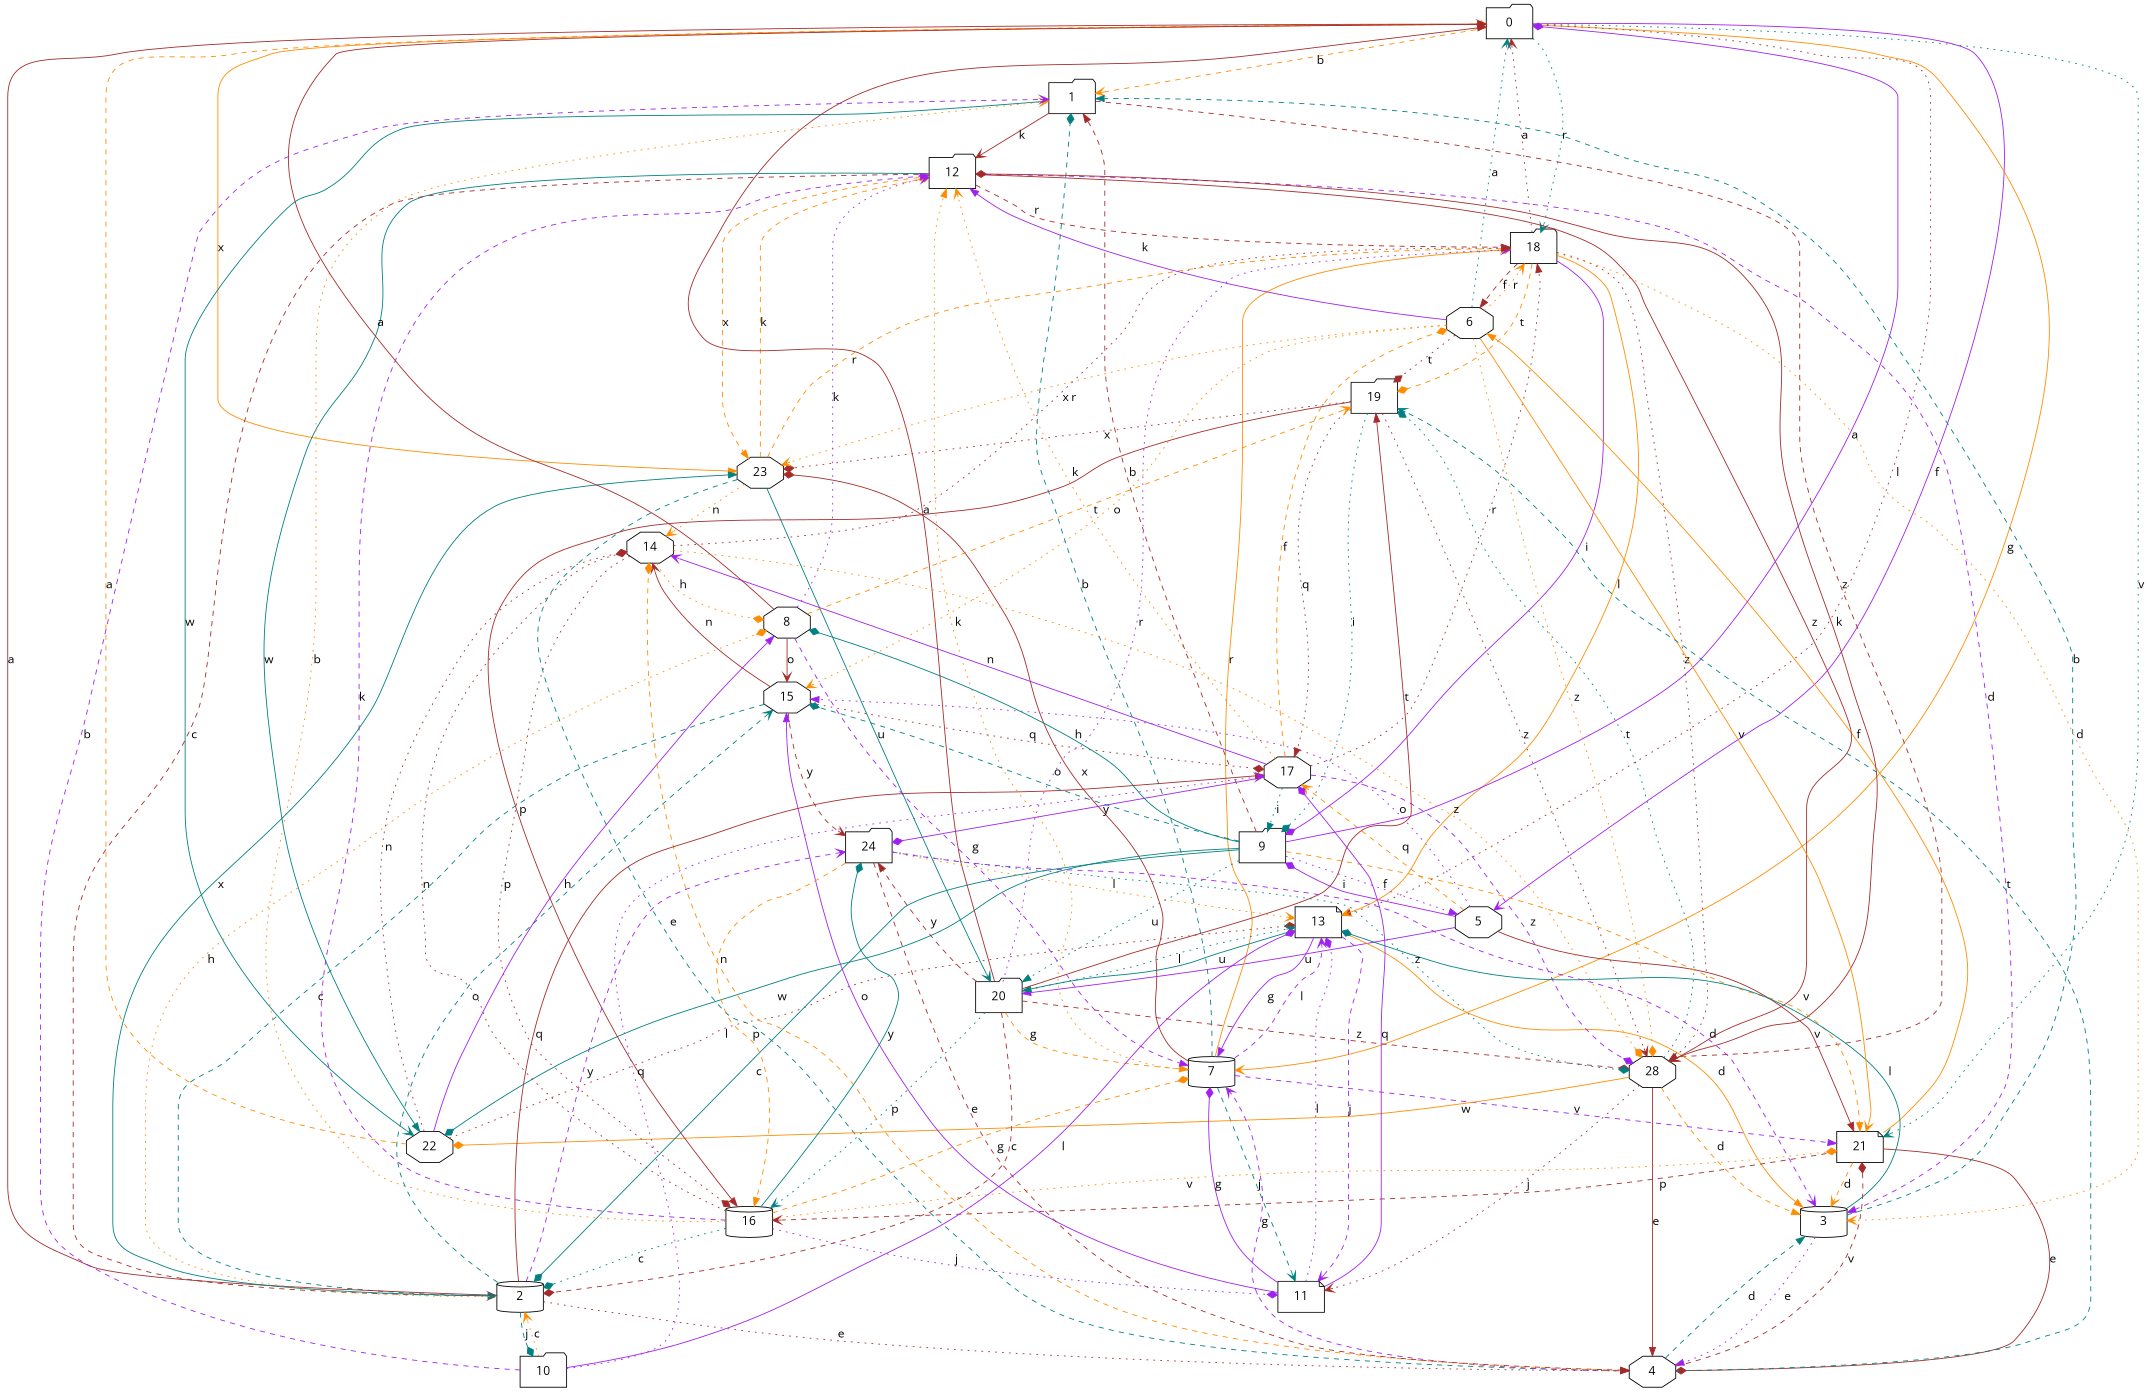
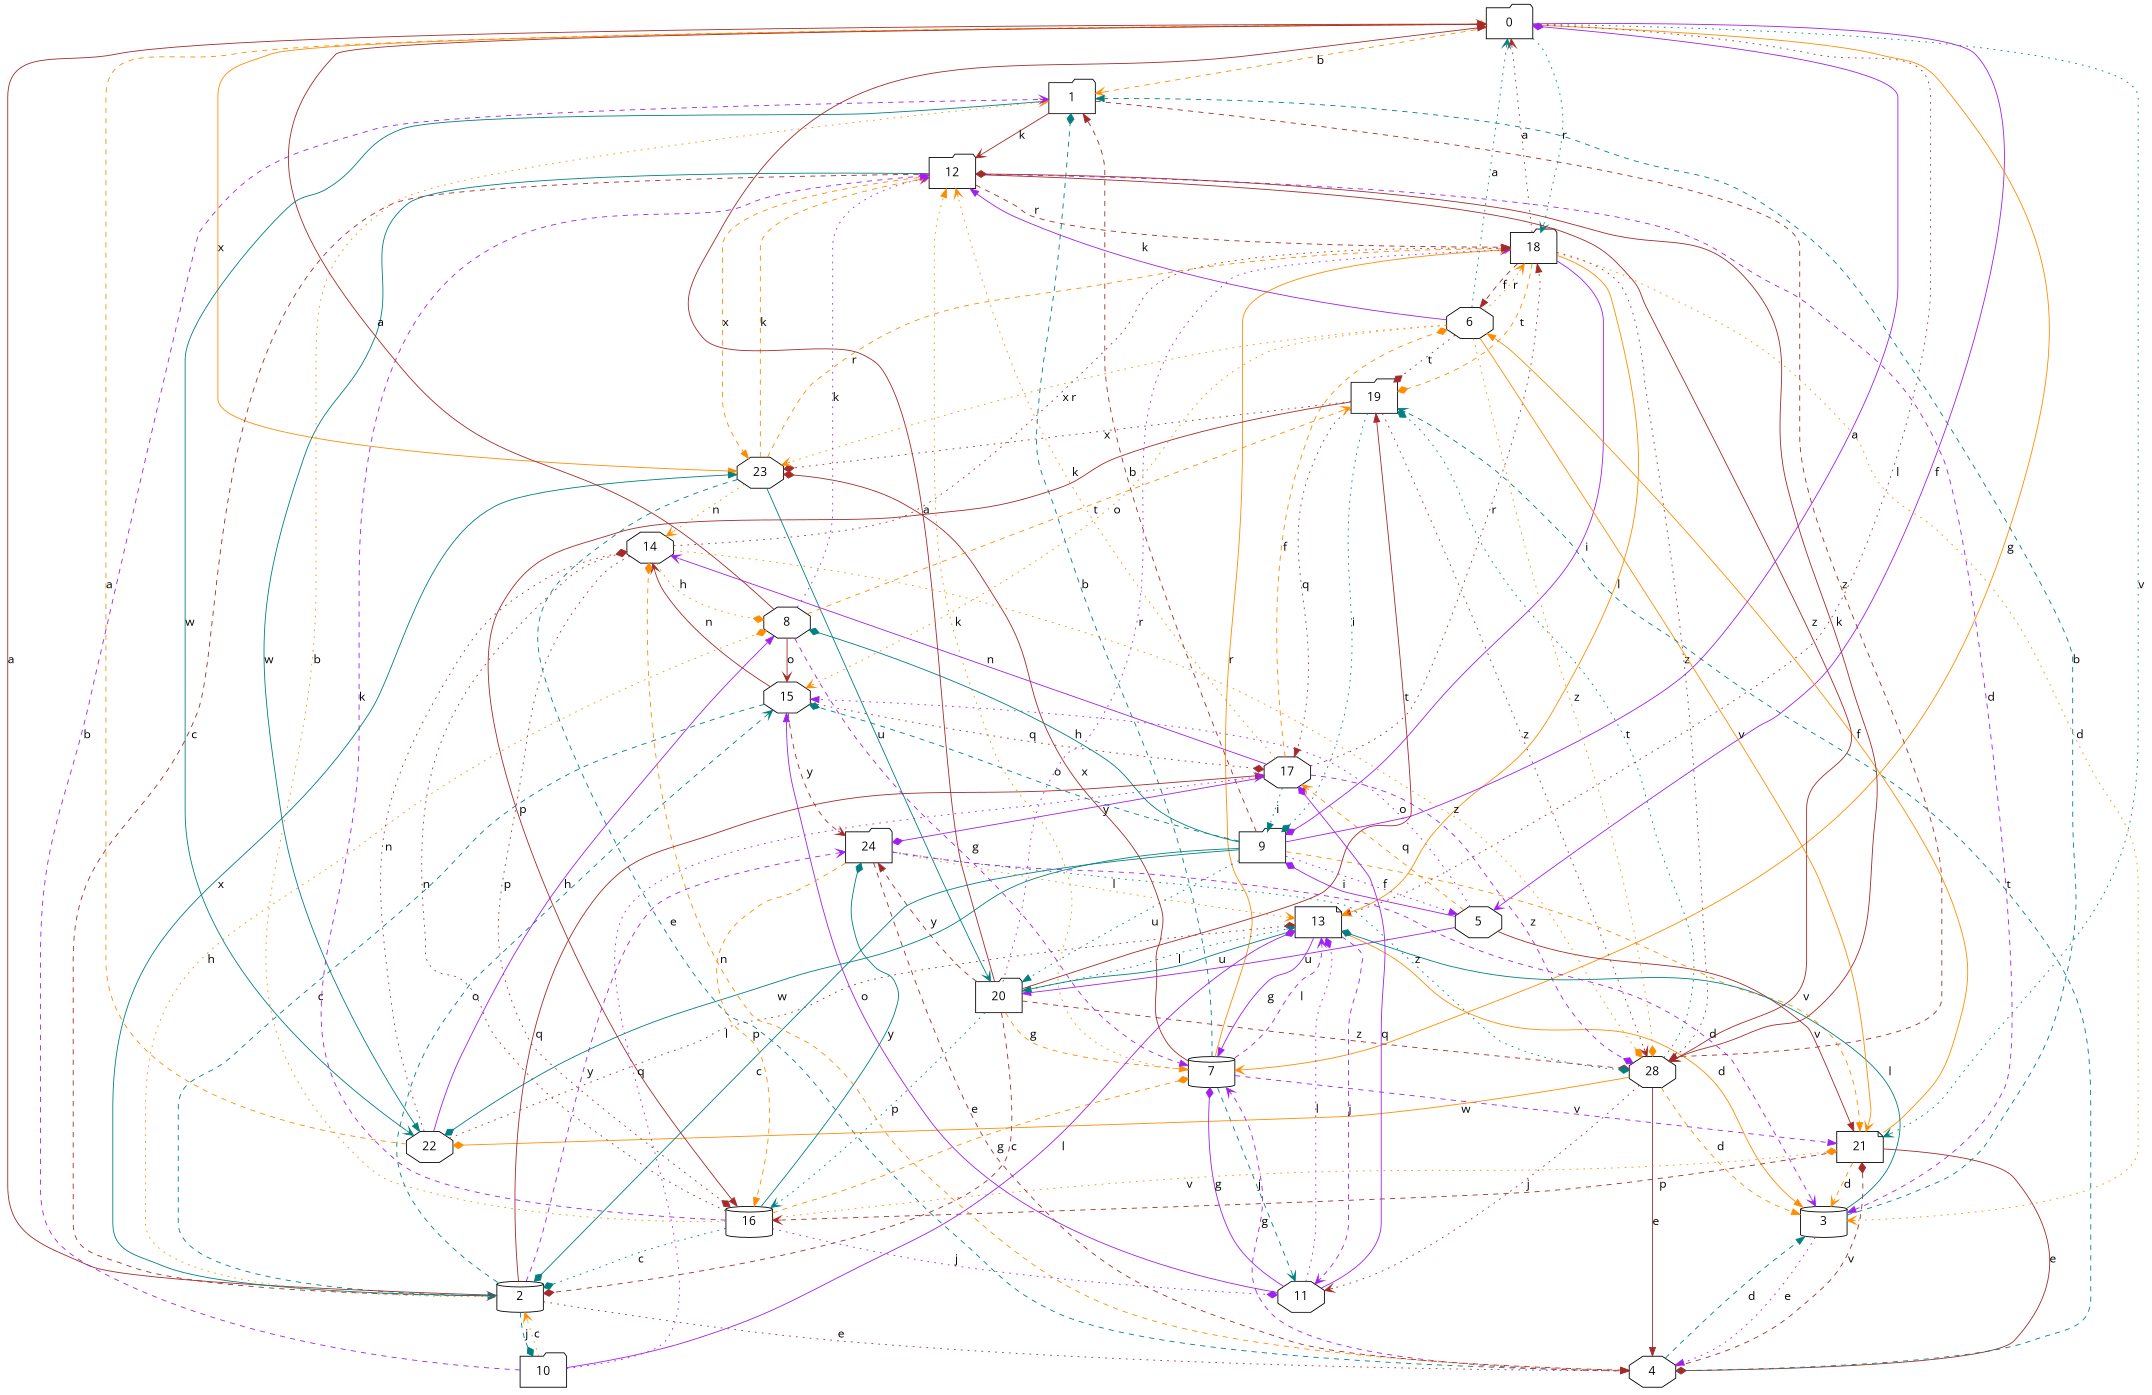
(1301, 1297) -> (1301, 1297)
